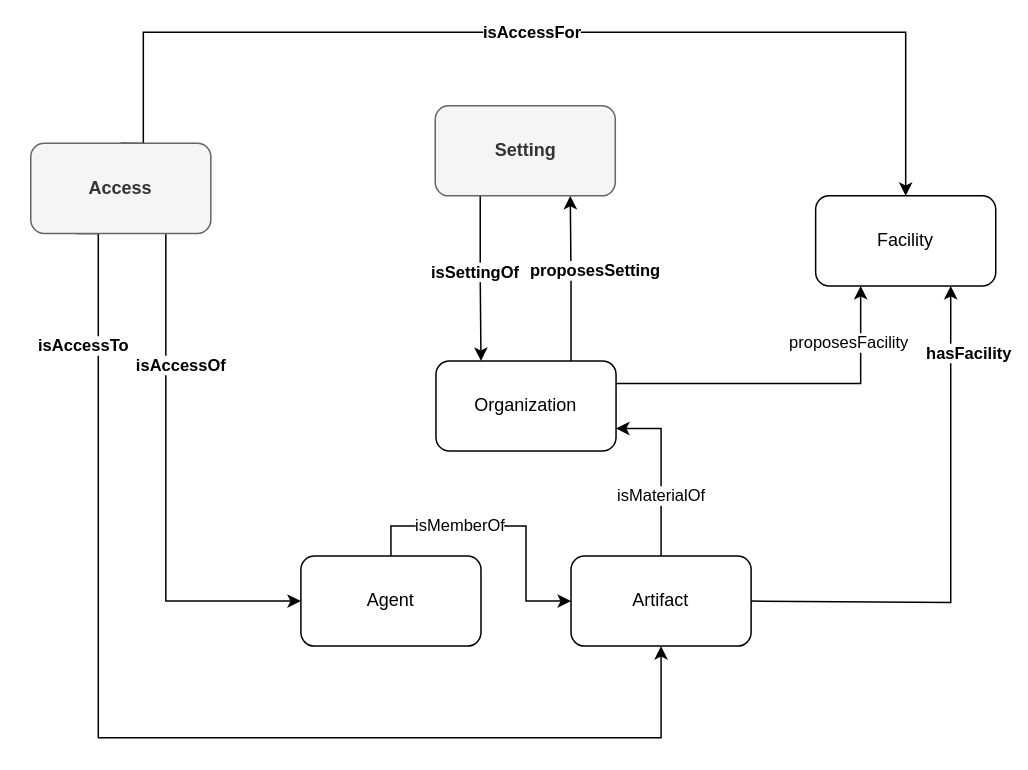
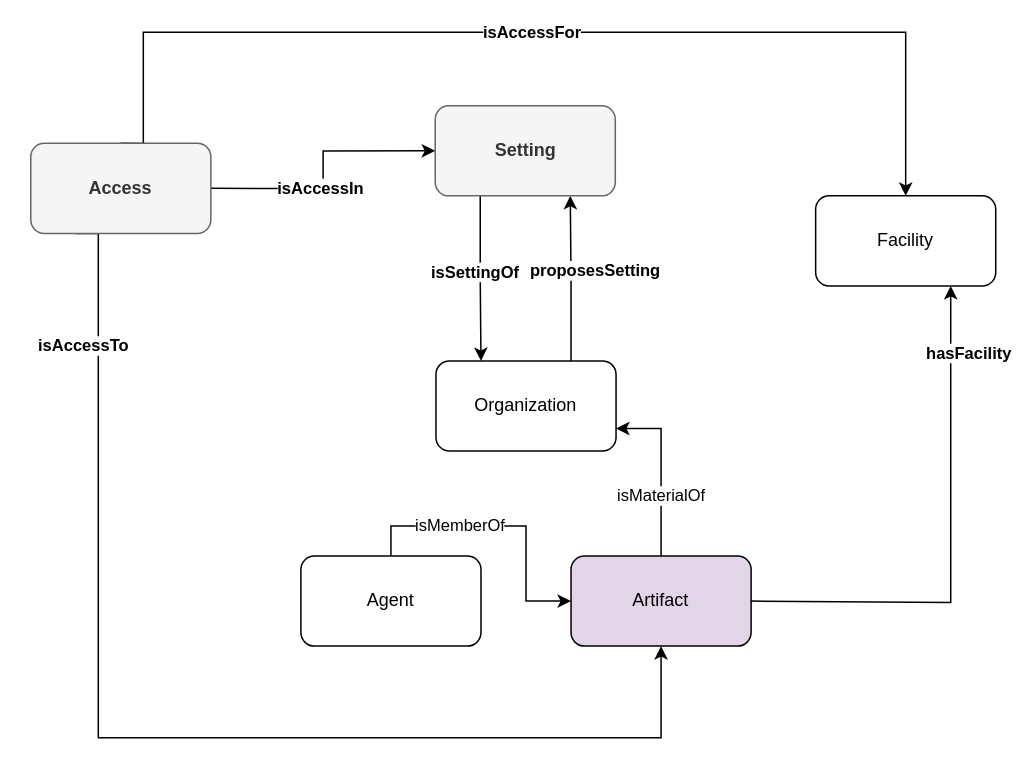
none -> (323, 175)
(781, 383) -> none
(166, 480) -> none
(661, 601) -> (661, 601)
